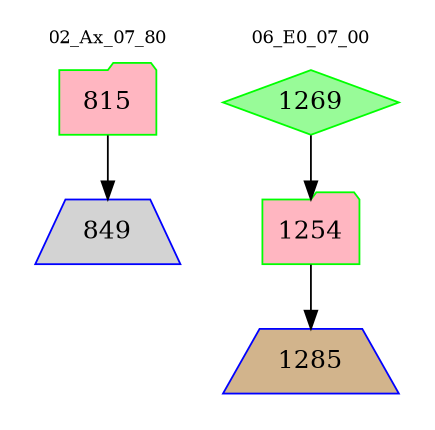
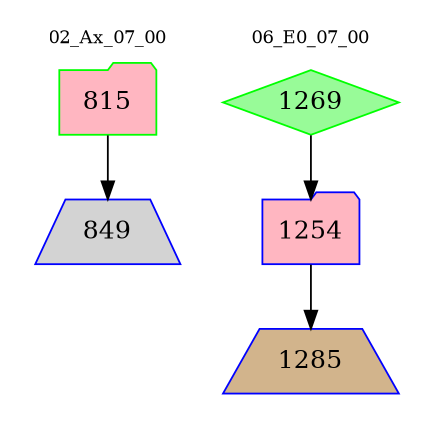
(108, 39) -> (108, 39)
(311, 232) -> (311, 232)
